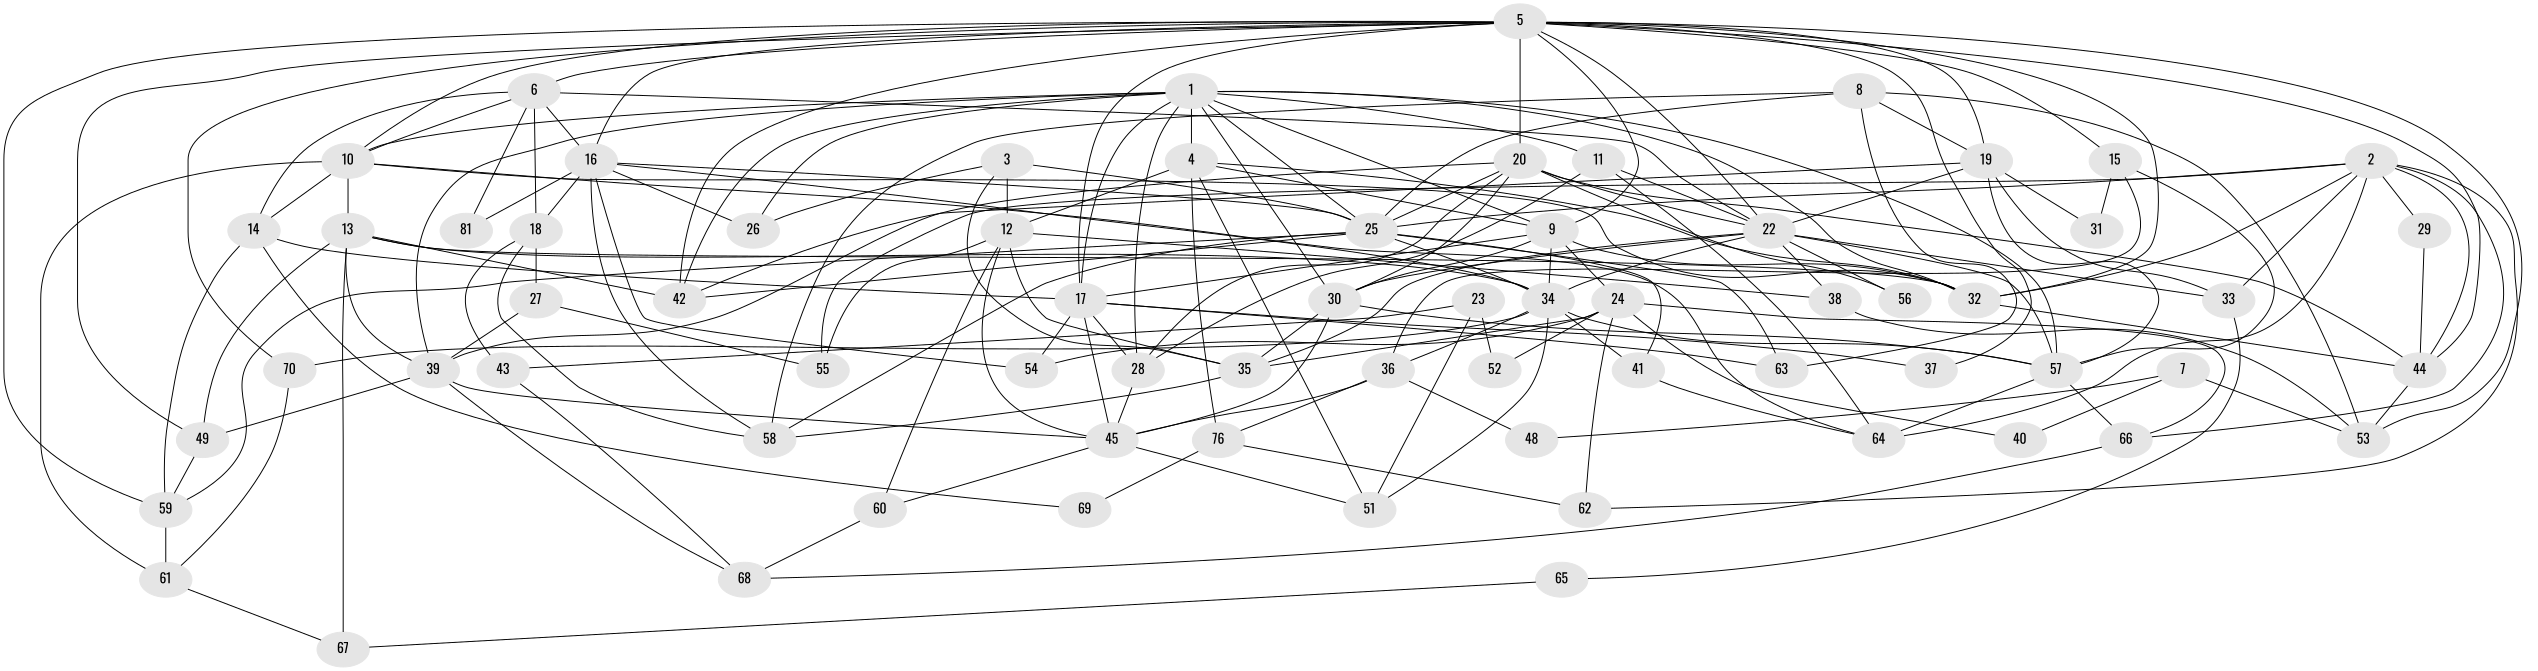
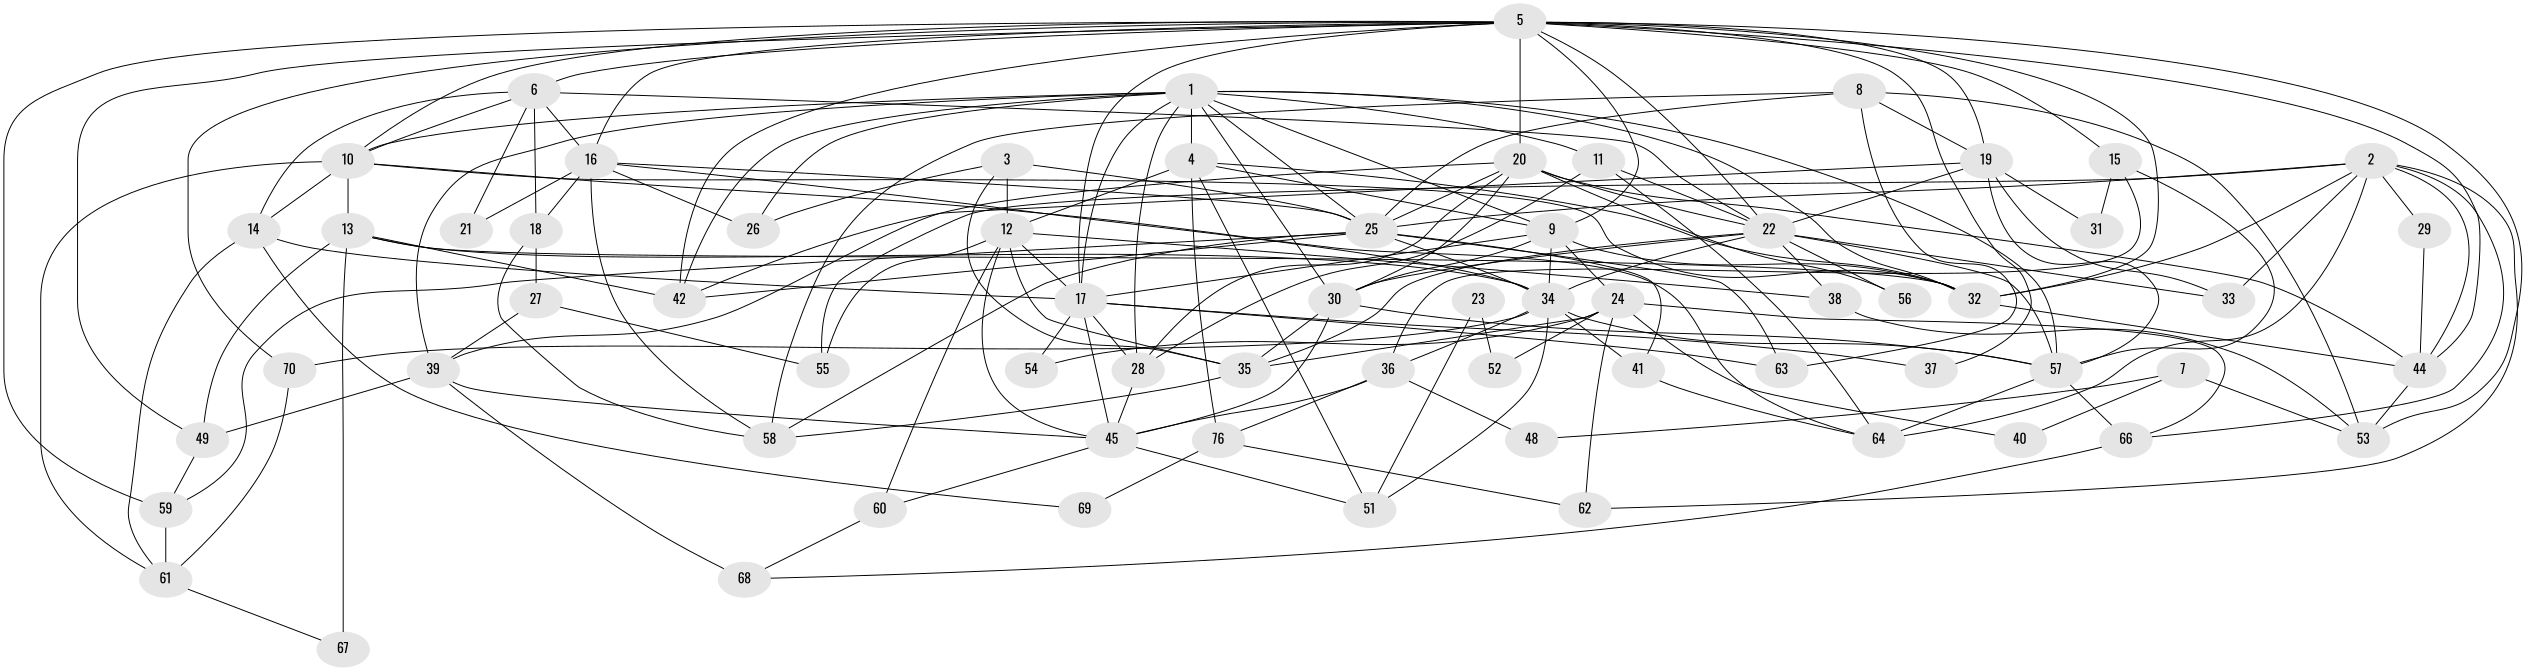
(466, 231) -> (466, 231)
none -> (1048, 270)
(358, 317) -> none
(751, 337) -> none
(179, 362) -> (144, 392)
(503, 370) -> none
(1562, 580) -> none
